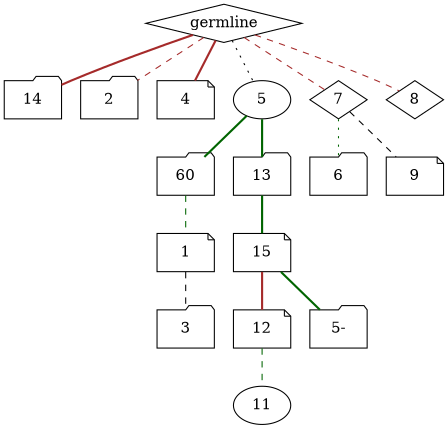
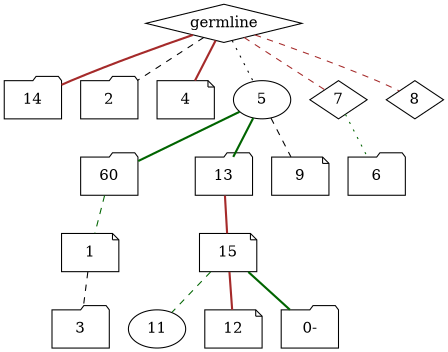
(171, 59) -> (171, 59)
(373, 134) -> (281, 137)
(262, 214) -> (226, 214)
(338, 329) -> (310, 329)
(262, 367) -> (191, 292)
